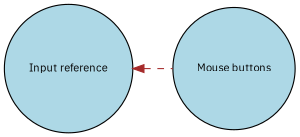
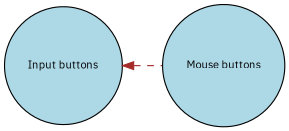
(69, 69) -> (63, 66)
